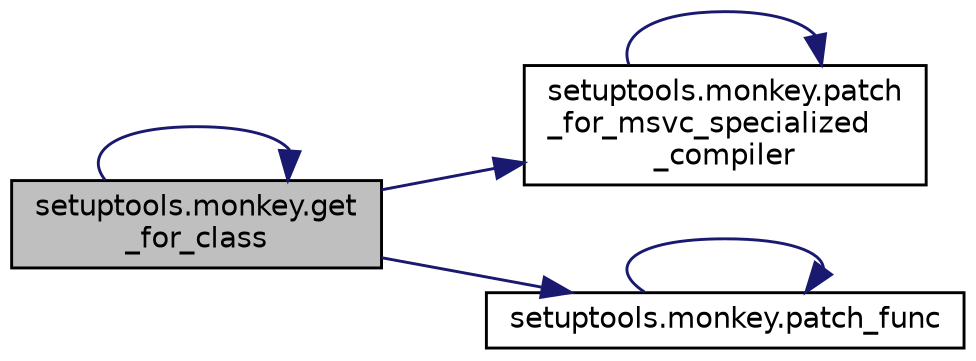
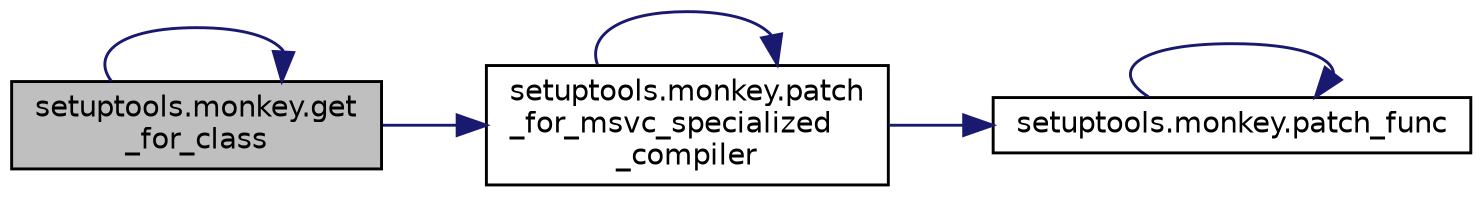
(461, 272) -> (926, 125)
